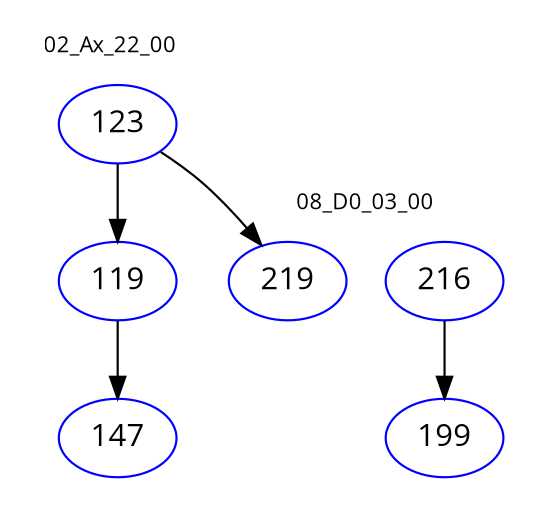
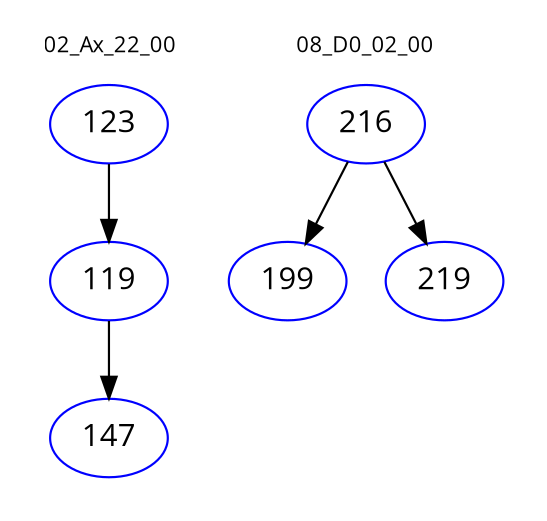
(366, 204) -> (366, 47)
(225, 205) -> (400, 193)
